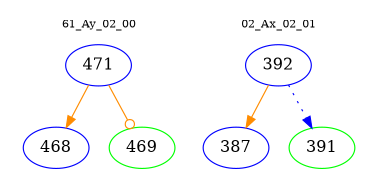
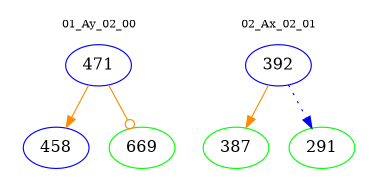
(99, 25) -> (99, 25)
(56, 148) -> (56, 148)
(142, 148) -> (142, 148)
(236, 148) -> (236, 148)
(322, 148) -> (322, 148)
